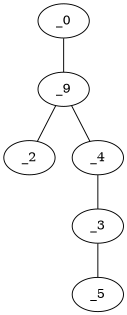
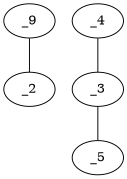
(64, 21) -> none
(81, 124) -> none
